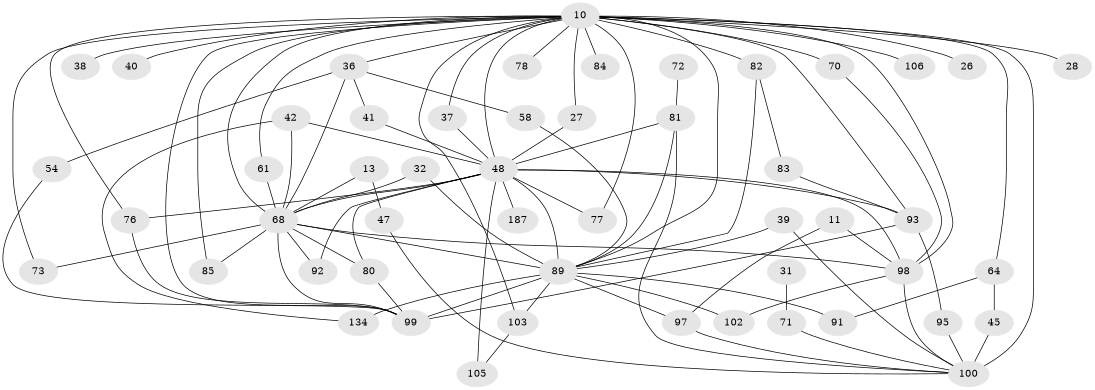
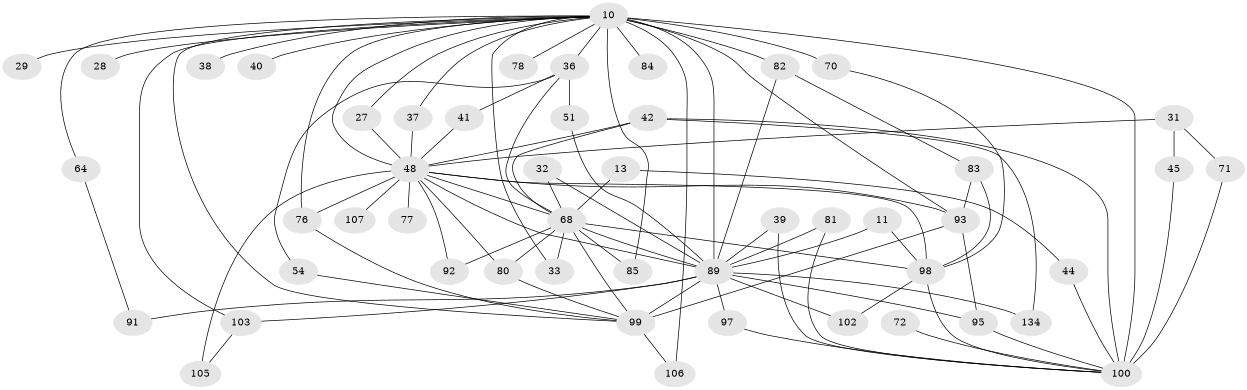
(302, 43) -> none
(865, 58) -> (986, 234)
(967, 67) -> (22, 67)
(677, 93) -> (1008, 355)
(634, 111) -> none
(526, 118) -> (570, 118)
(587, 144) -> (792, 137)
none -> (1002, 151)
(264, 169) -> none
(384, 220) -> (1069, 272)
(518, 220) -> (355, 220)
(752, 265) -> (807, 249)
(39, 272) -> (555, 272)
none -> (847, 295)
(994, 297) -> (1174, 144)
none -> (655, 348)
